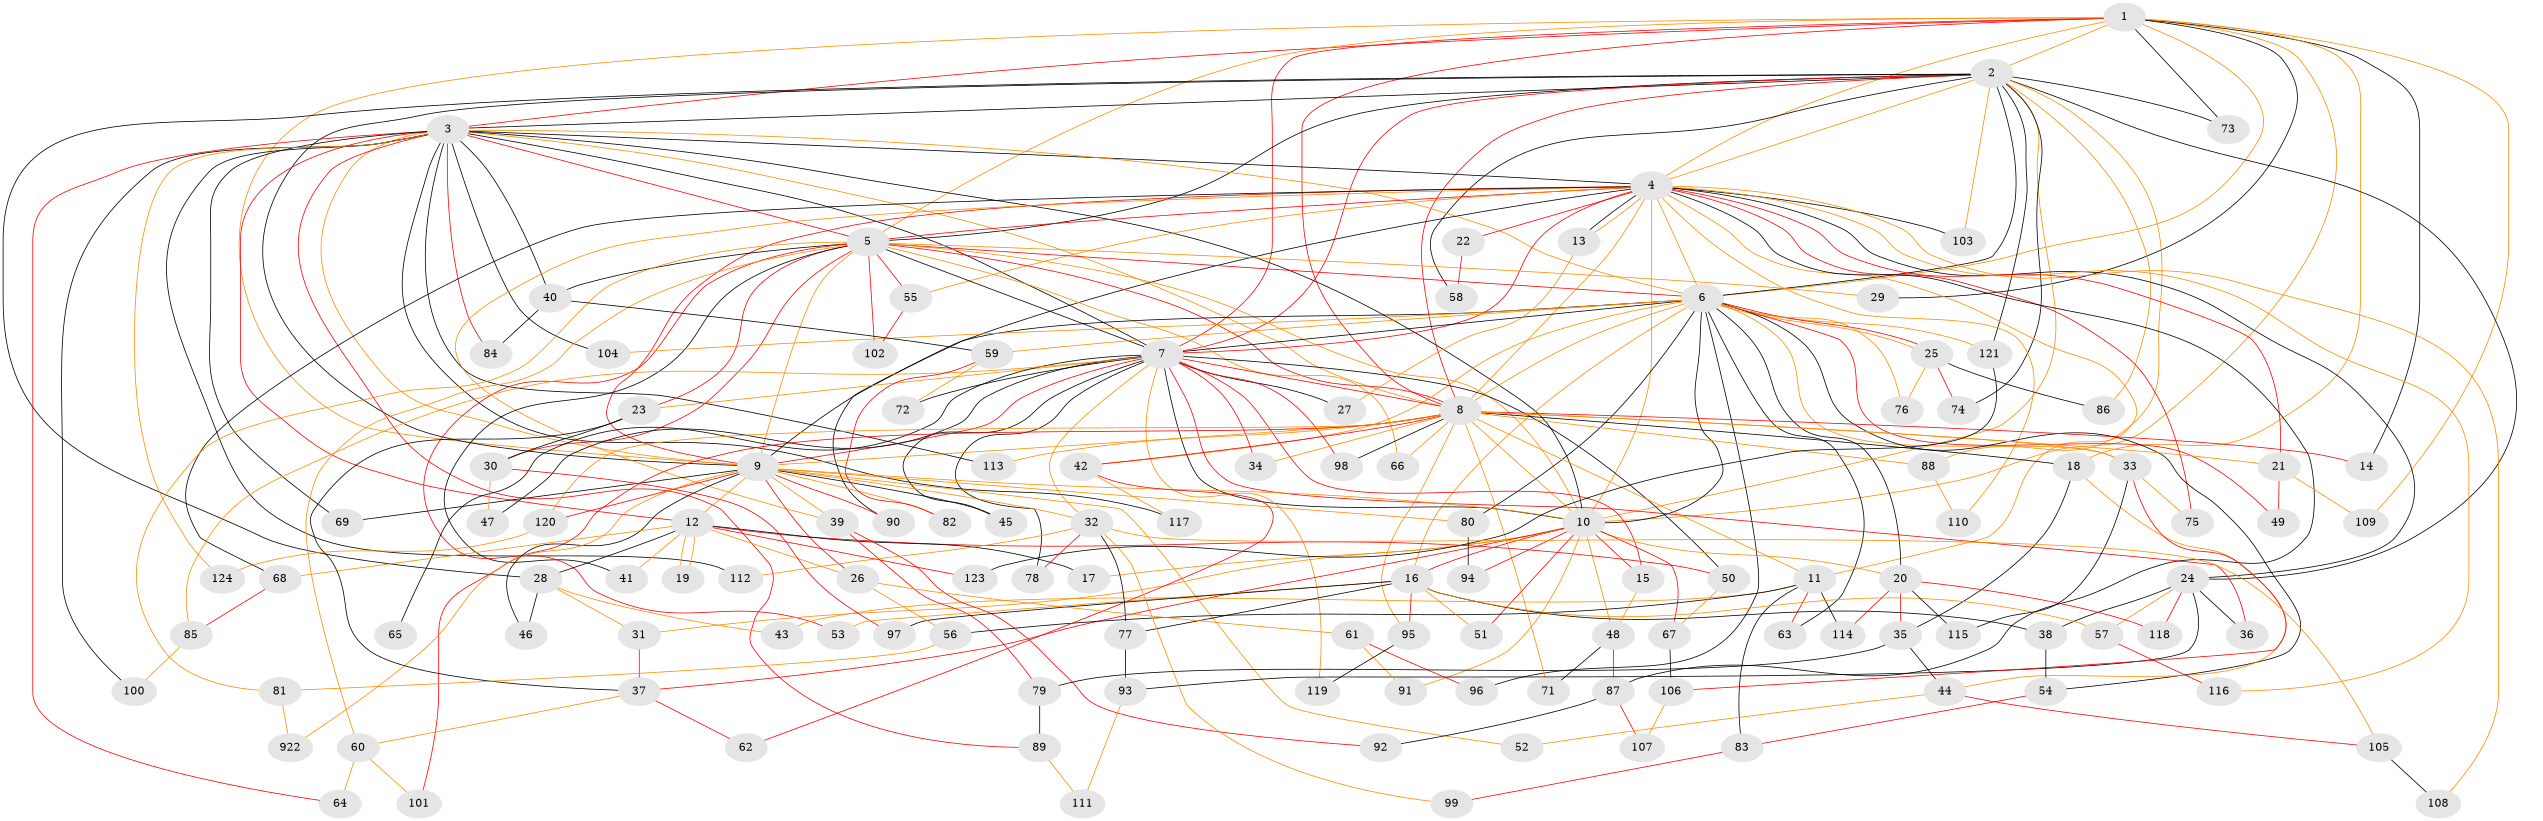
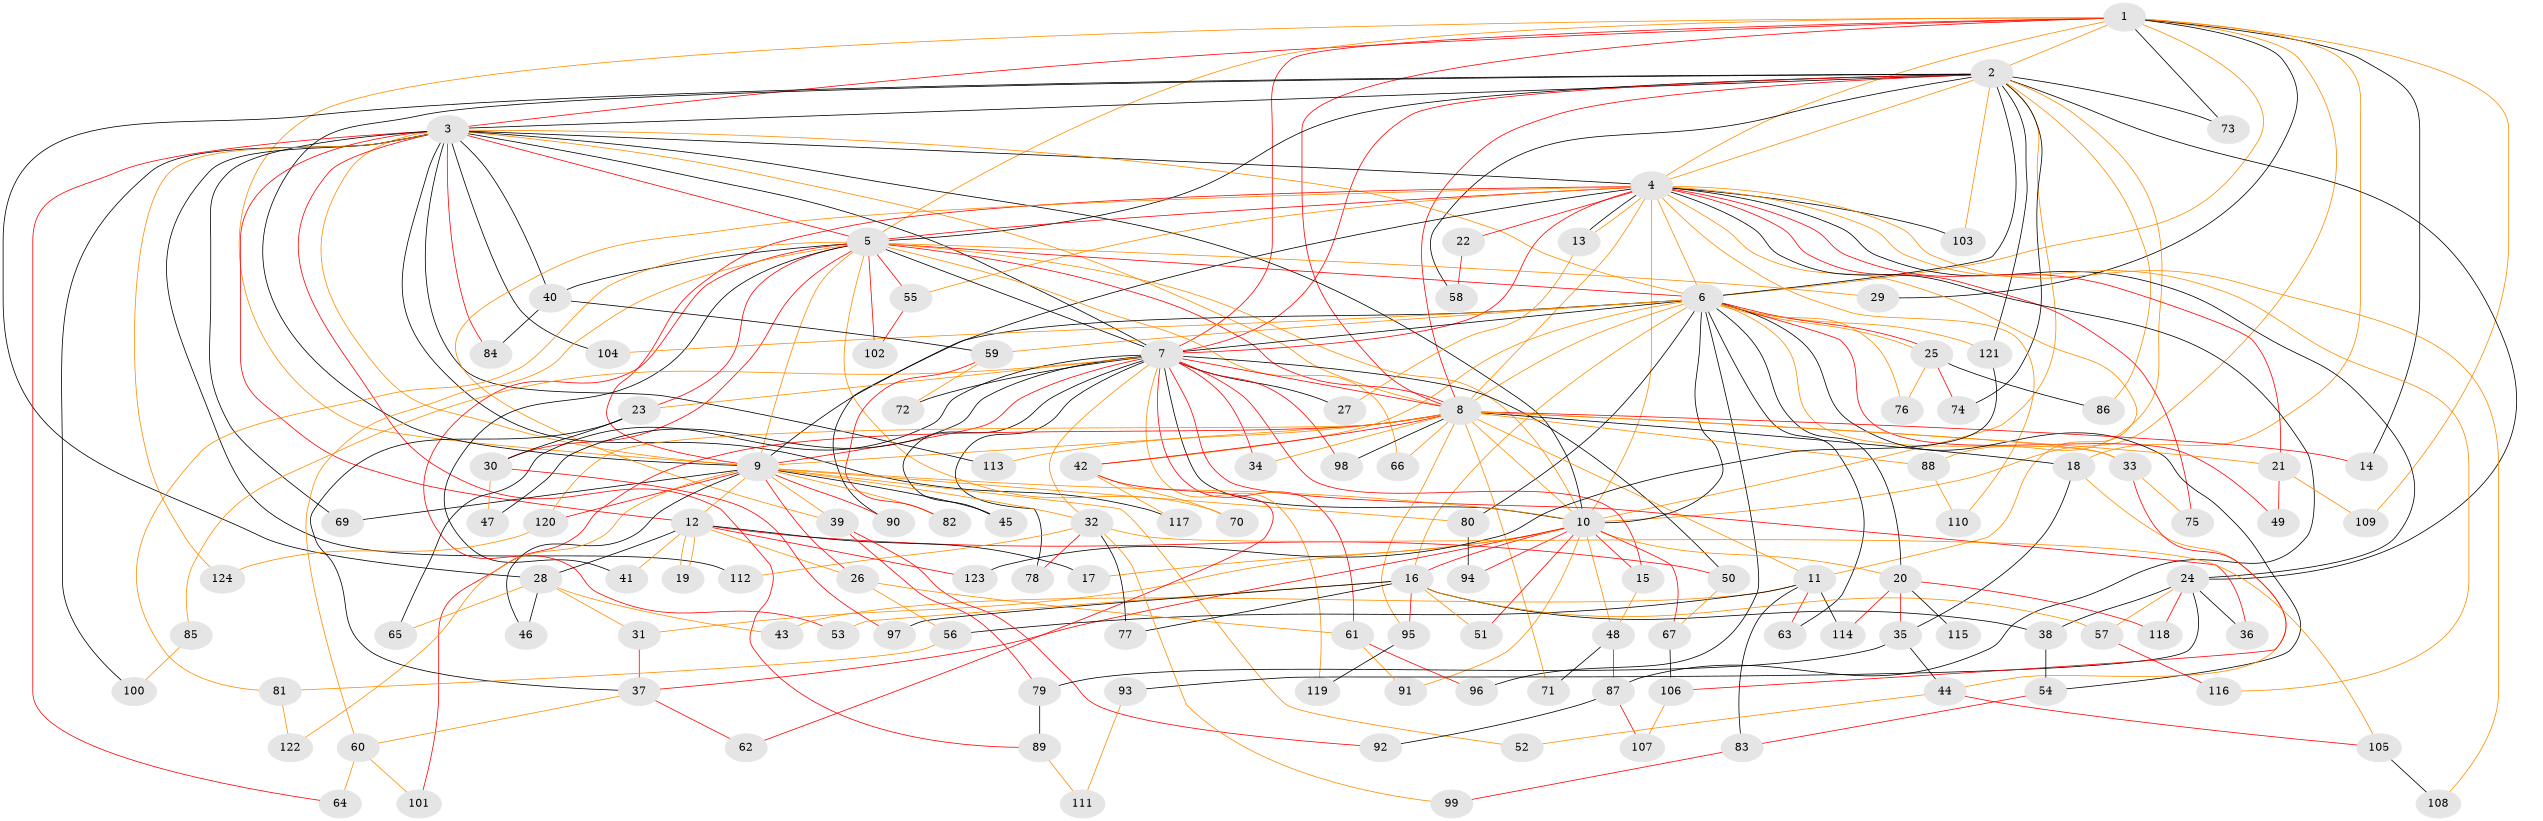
none -> (1309, 501)
none -> (1237, 523)
(280, 579) -> none
(2080, 584) -> none
none -> (468, 607)
(1126, 664) -> none
(290, 748) -> (290, 748)
